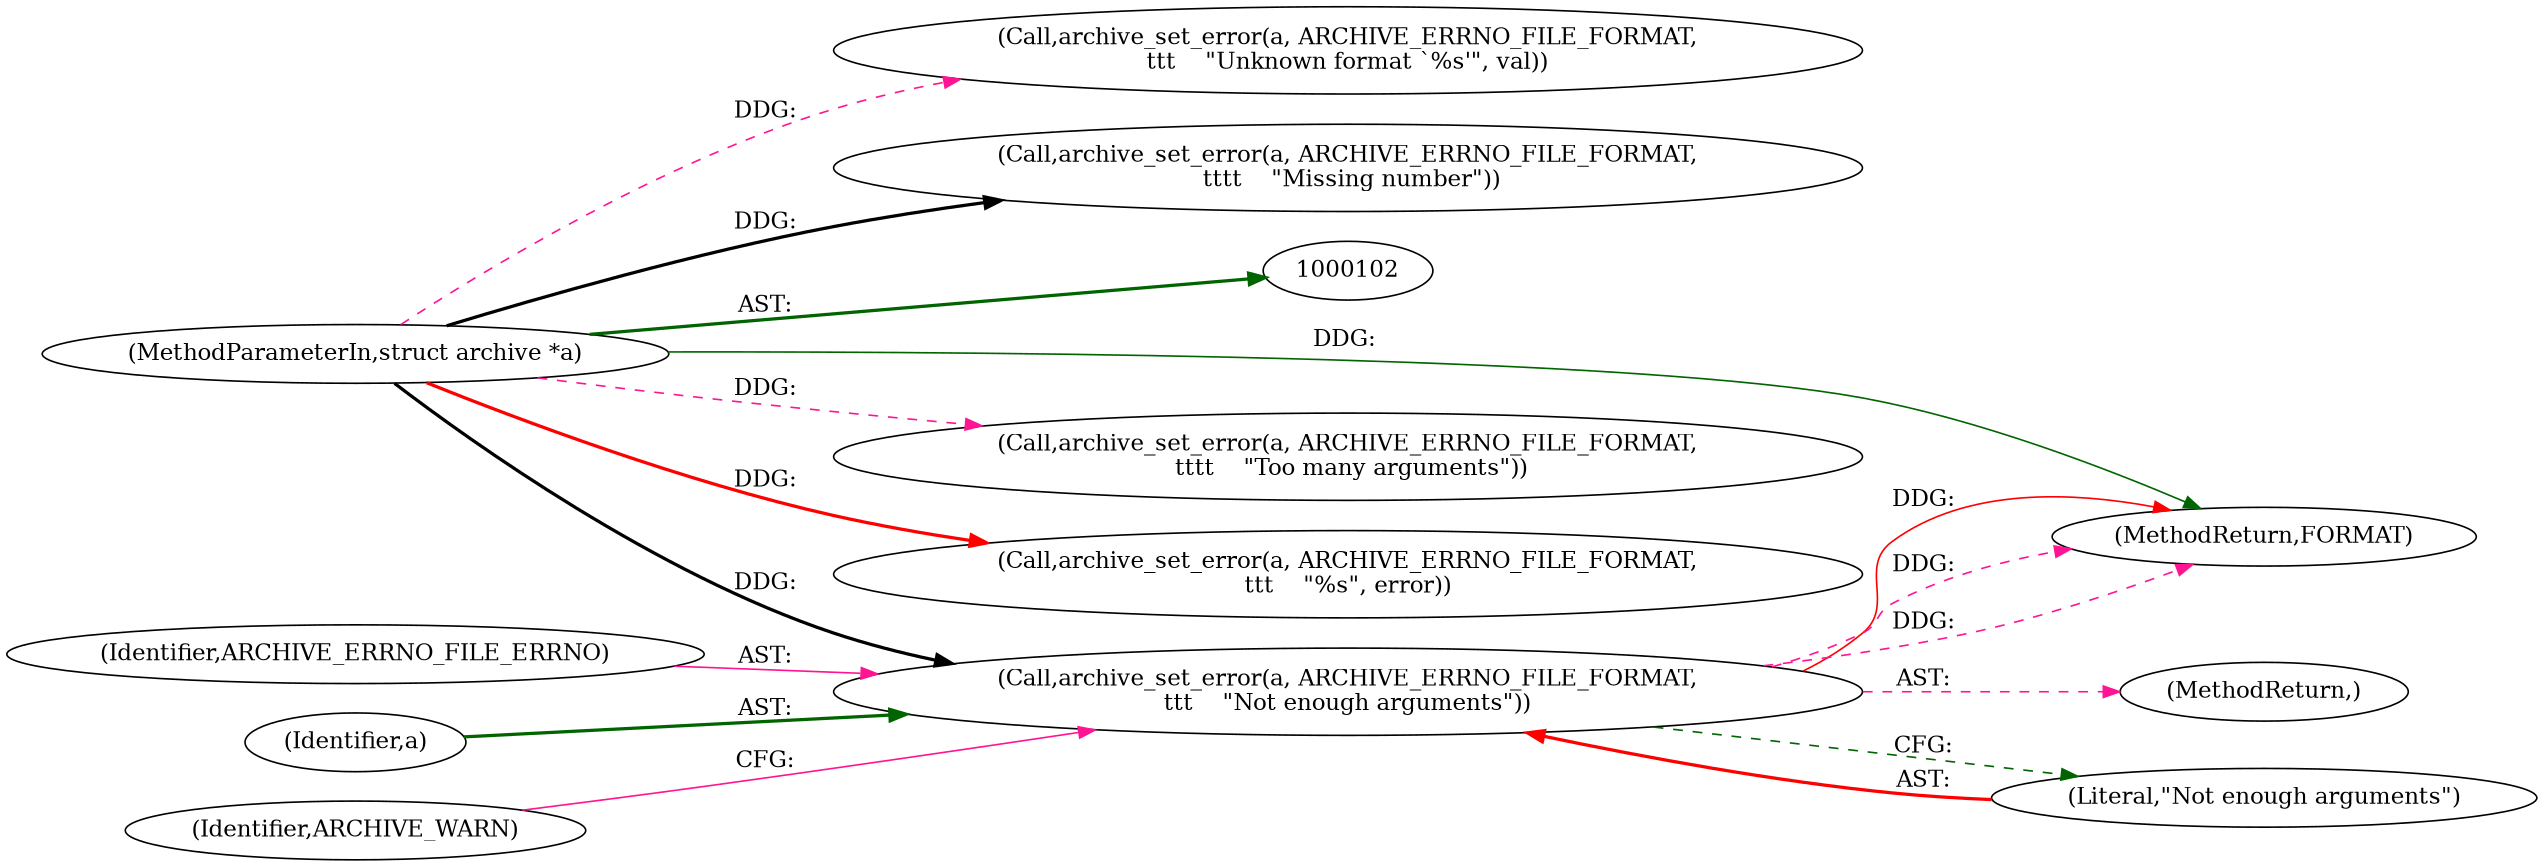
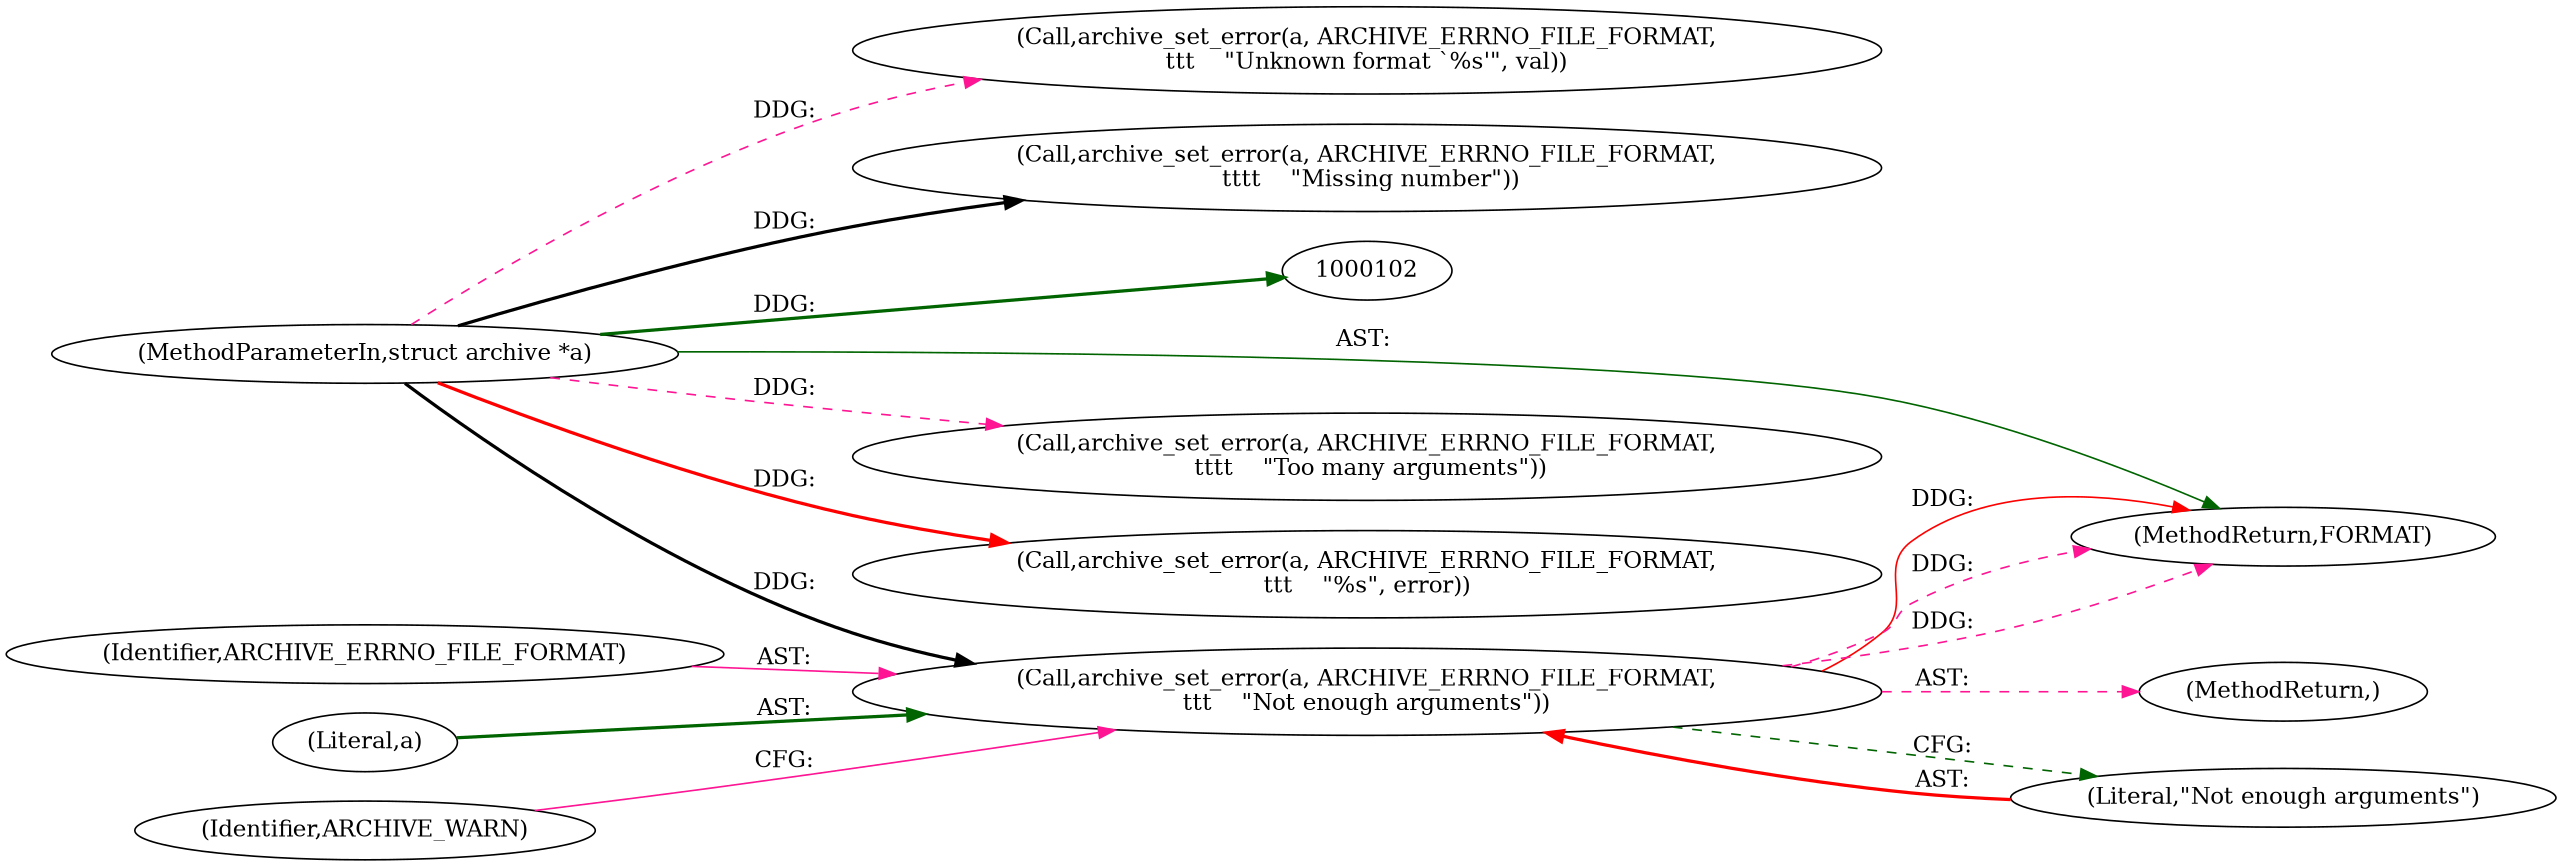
(769, 306) -> (788, 306)
(1348, 340) -> (1367, 340)
(355, 654) -> (365, 654)
(355, 742) -> (365, 742)
